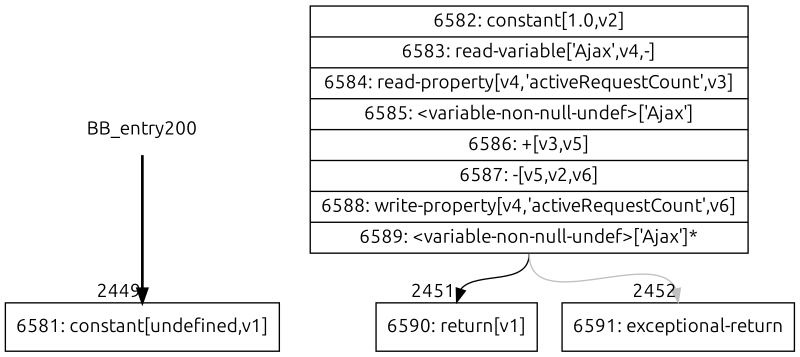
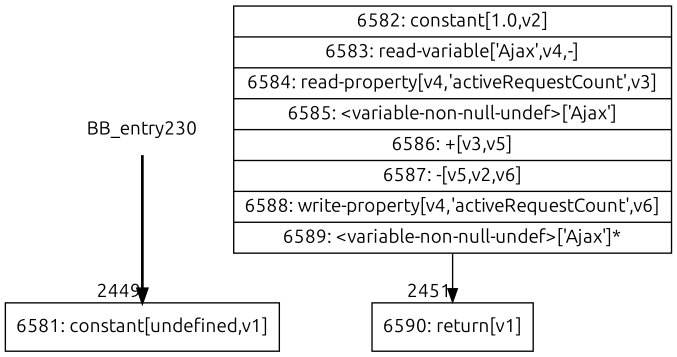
(142, 130) -> (142, 130)
(678, 327) -> none
